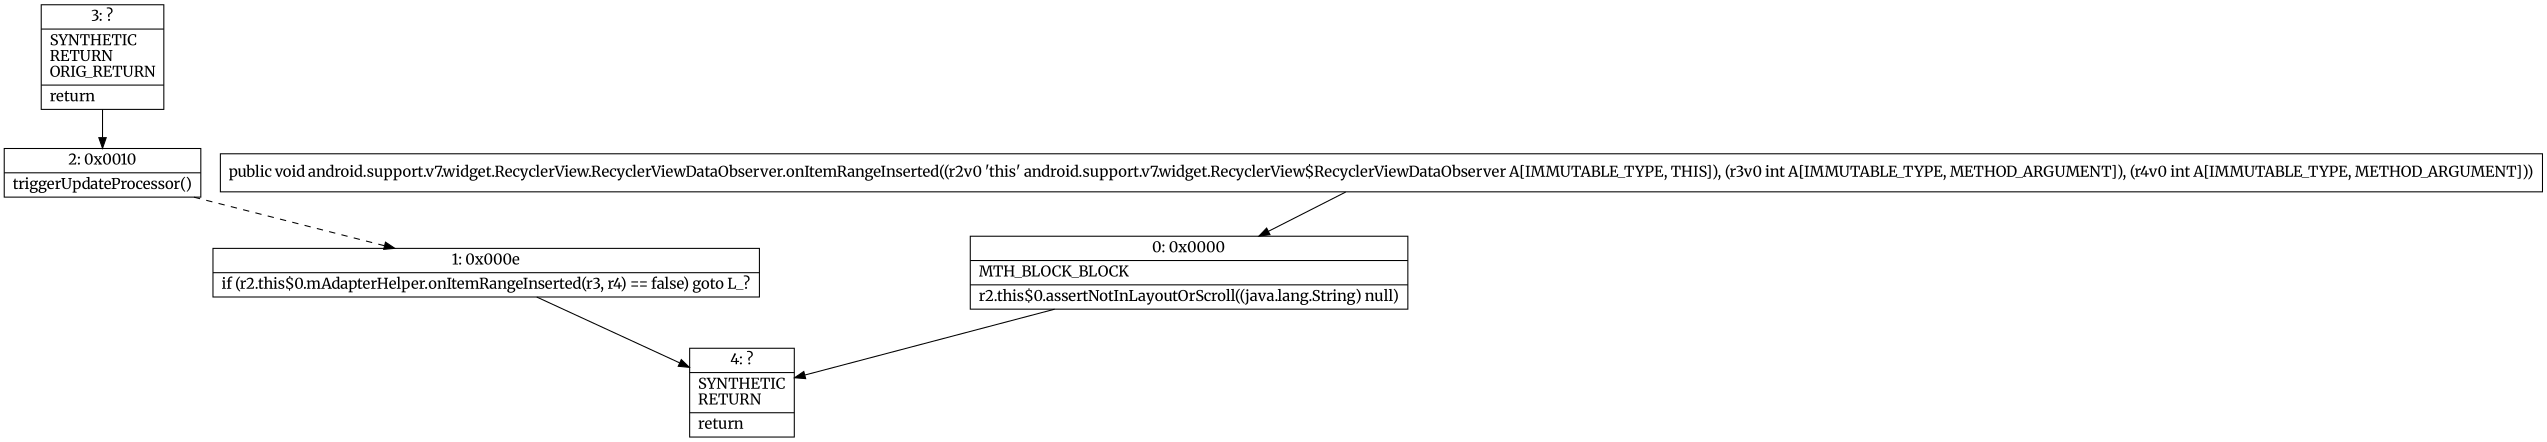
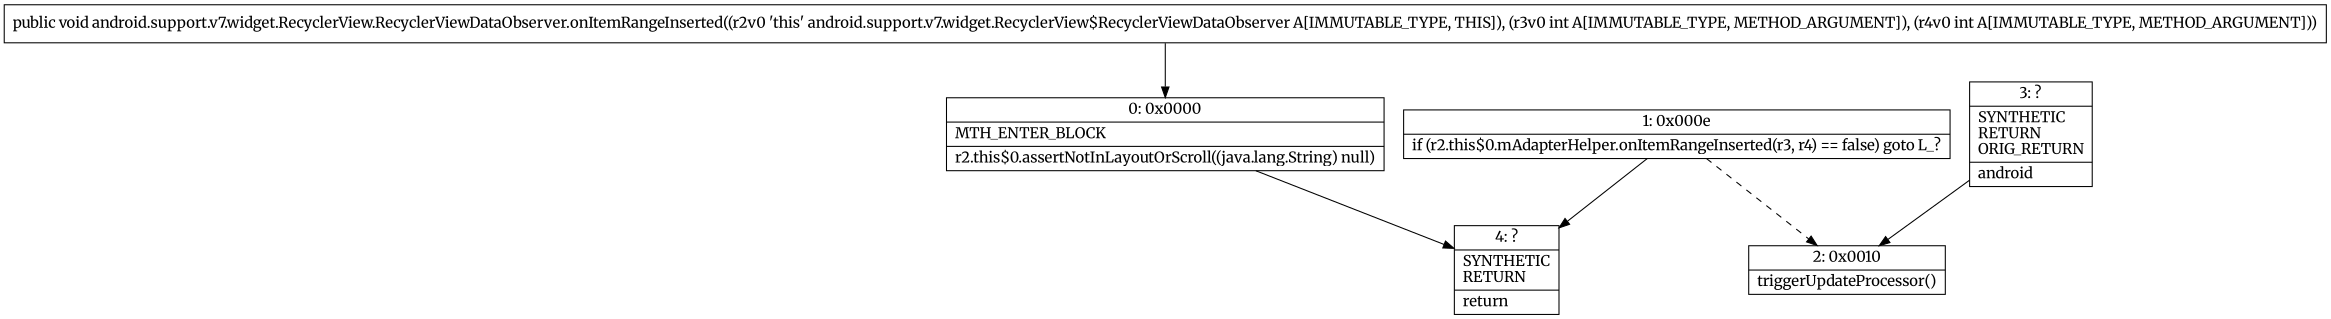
(72, 97) -> (2006, 174)
(289, 221) -> (1758, 199)
(1054, 272) -> (1031, 134)
